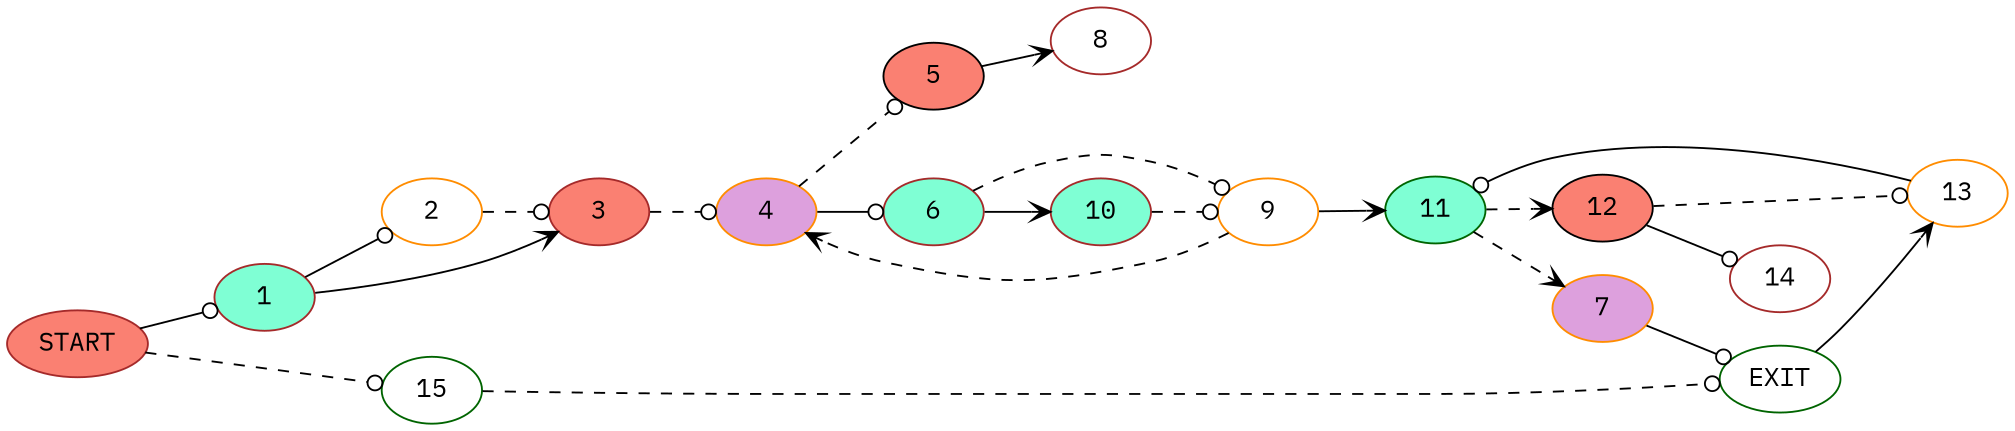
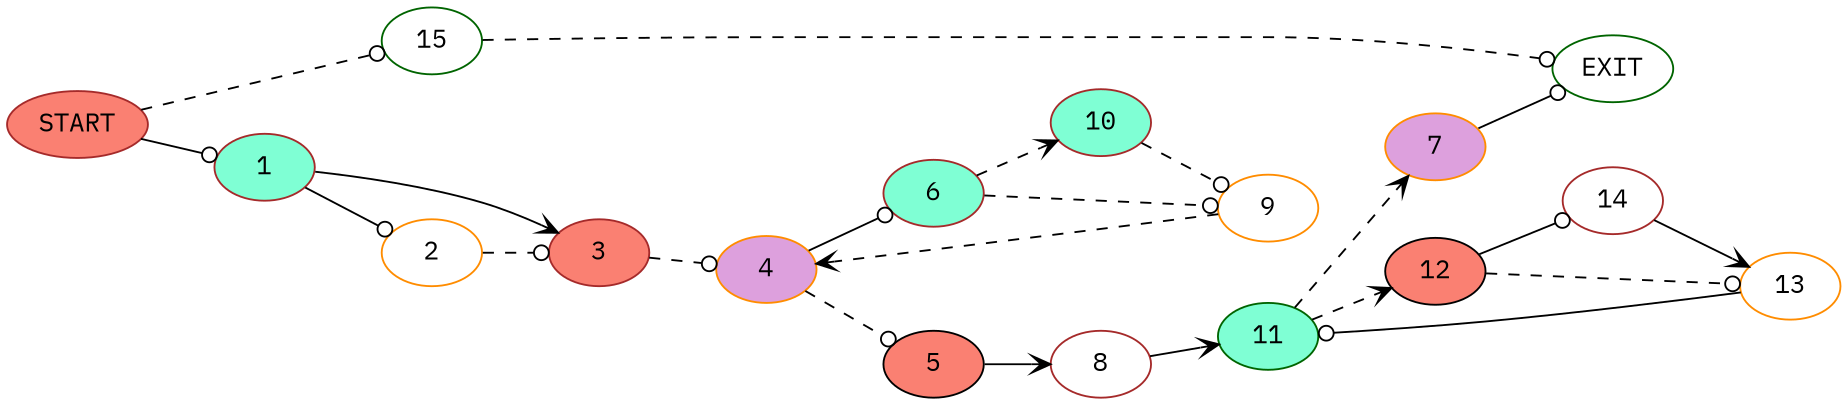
(1343, 211) -> (1175, 352)
(1008, 212) -> (1009, 162)
(1870, 297) -> (1693, 239)
